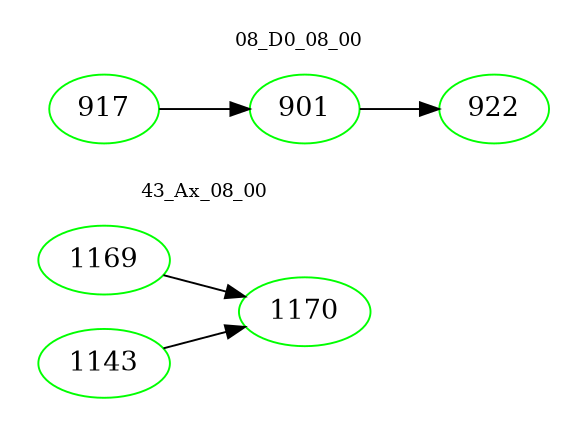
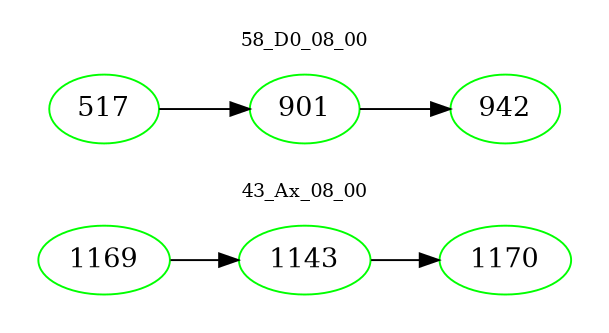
(299, 41) -> (305, 41)
(104, 109) -> (104, 109)
(494, 109) -> (505, 109)
(195, 283) -> (195, 260)
